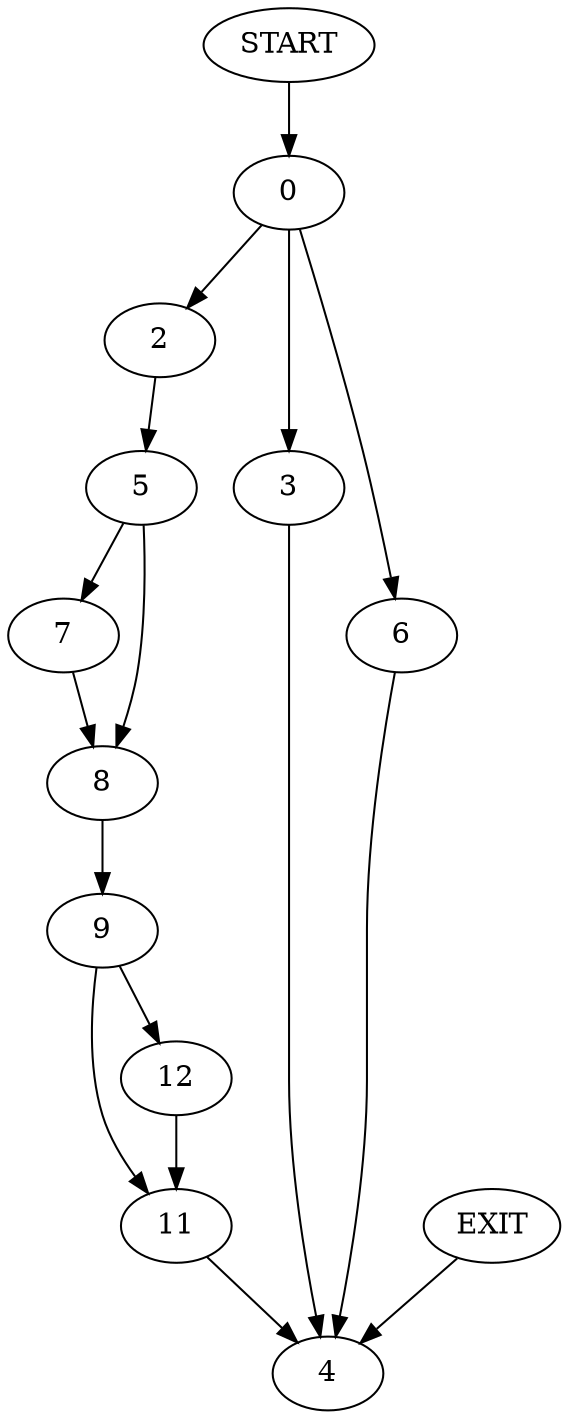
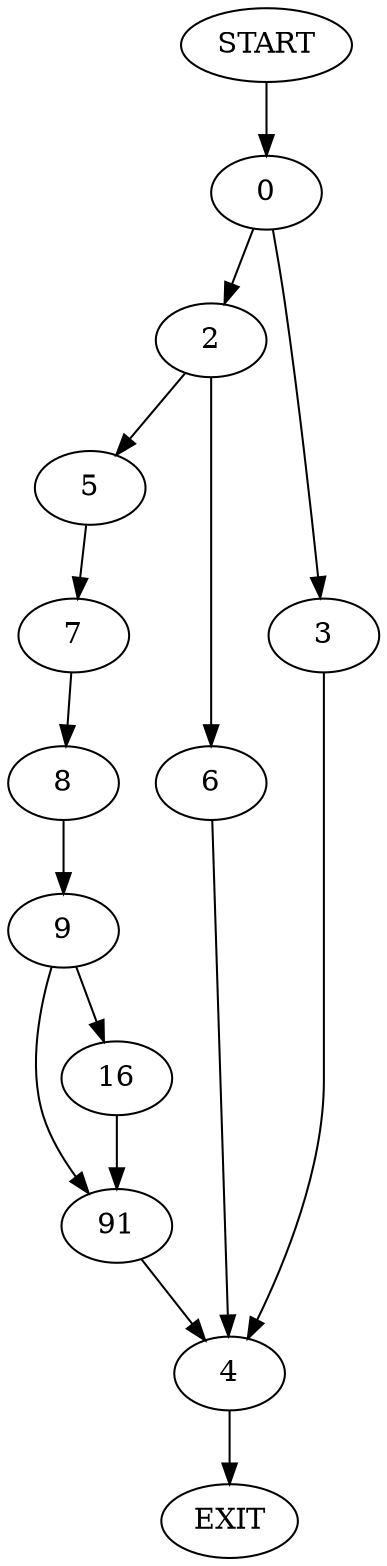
(350, 402) -> (211, 551)
(143, 627) -> none
(176, 1078) -> (117, 1078)
(176, 1226) -> (117, 1226)
(417, 1294) -> (230, 1437)
